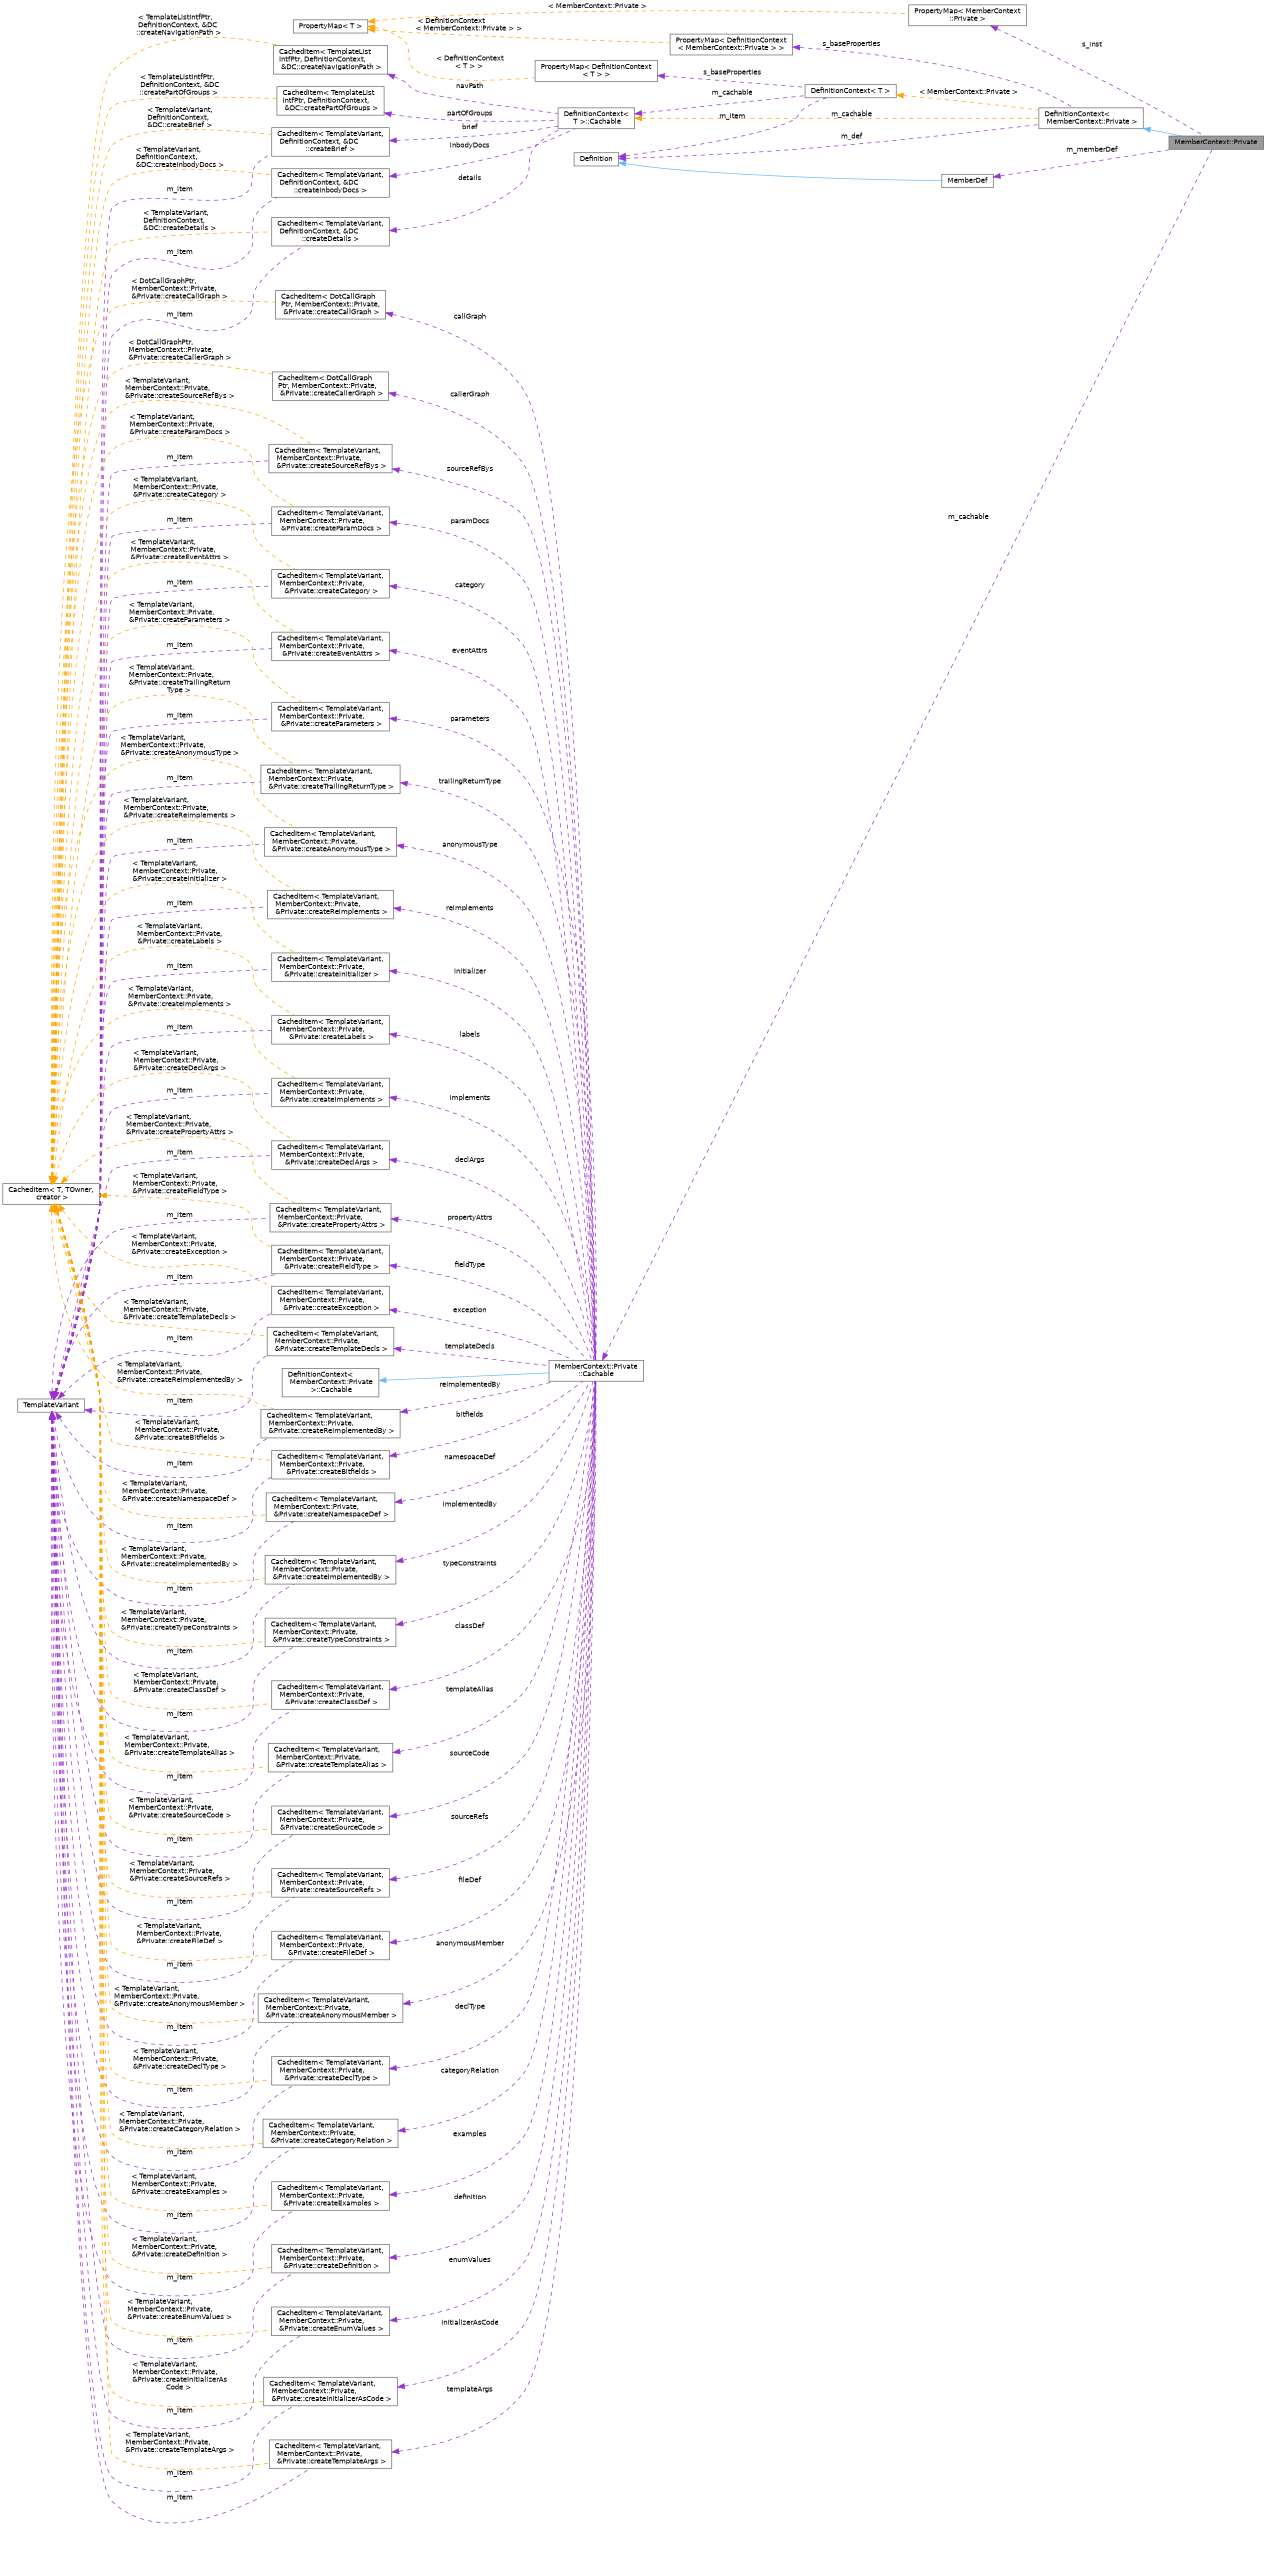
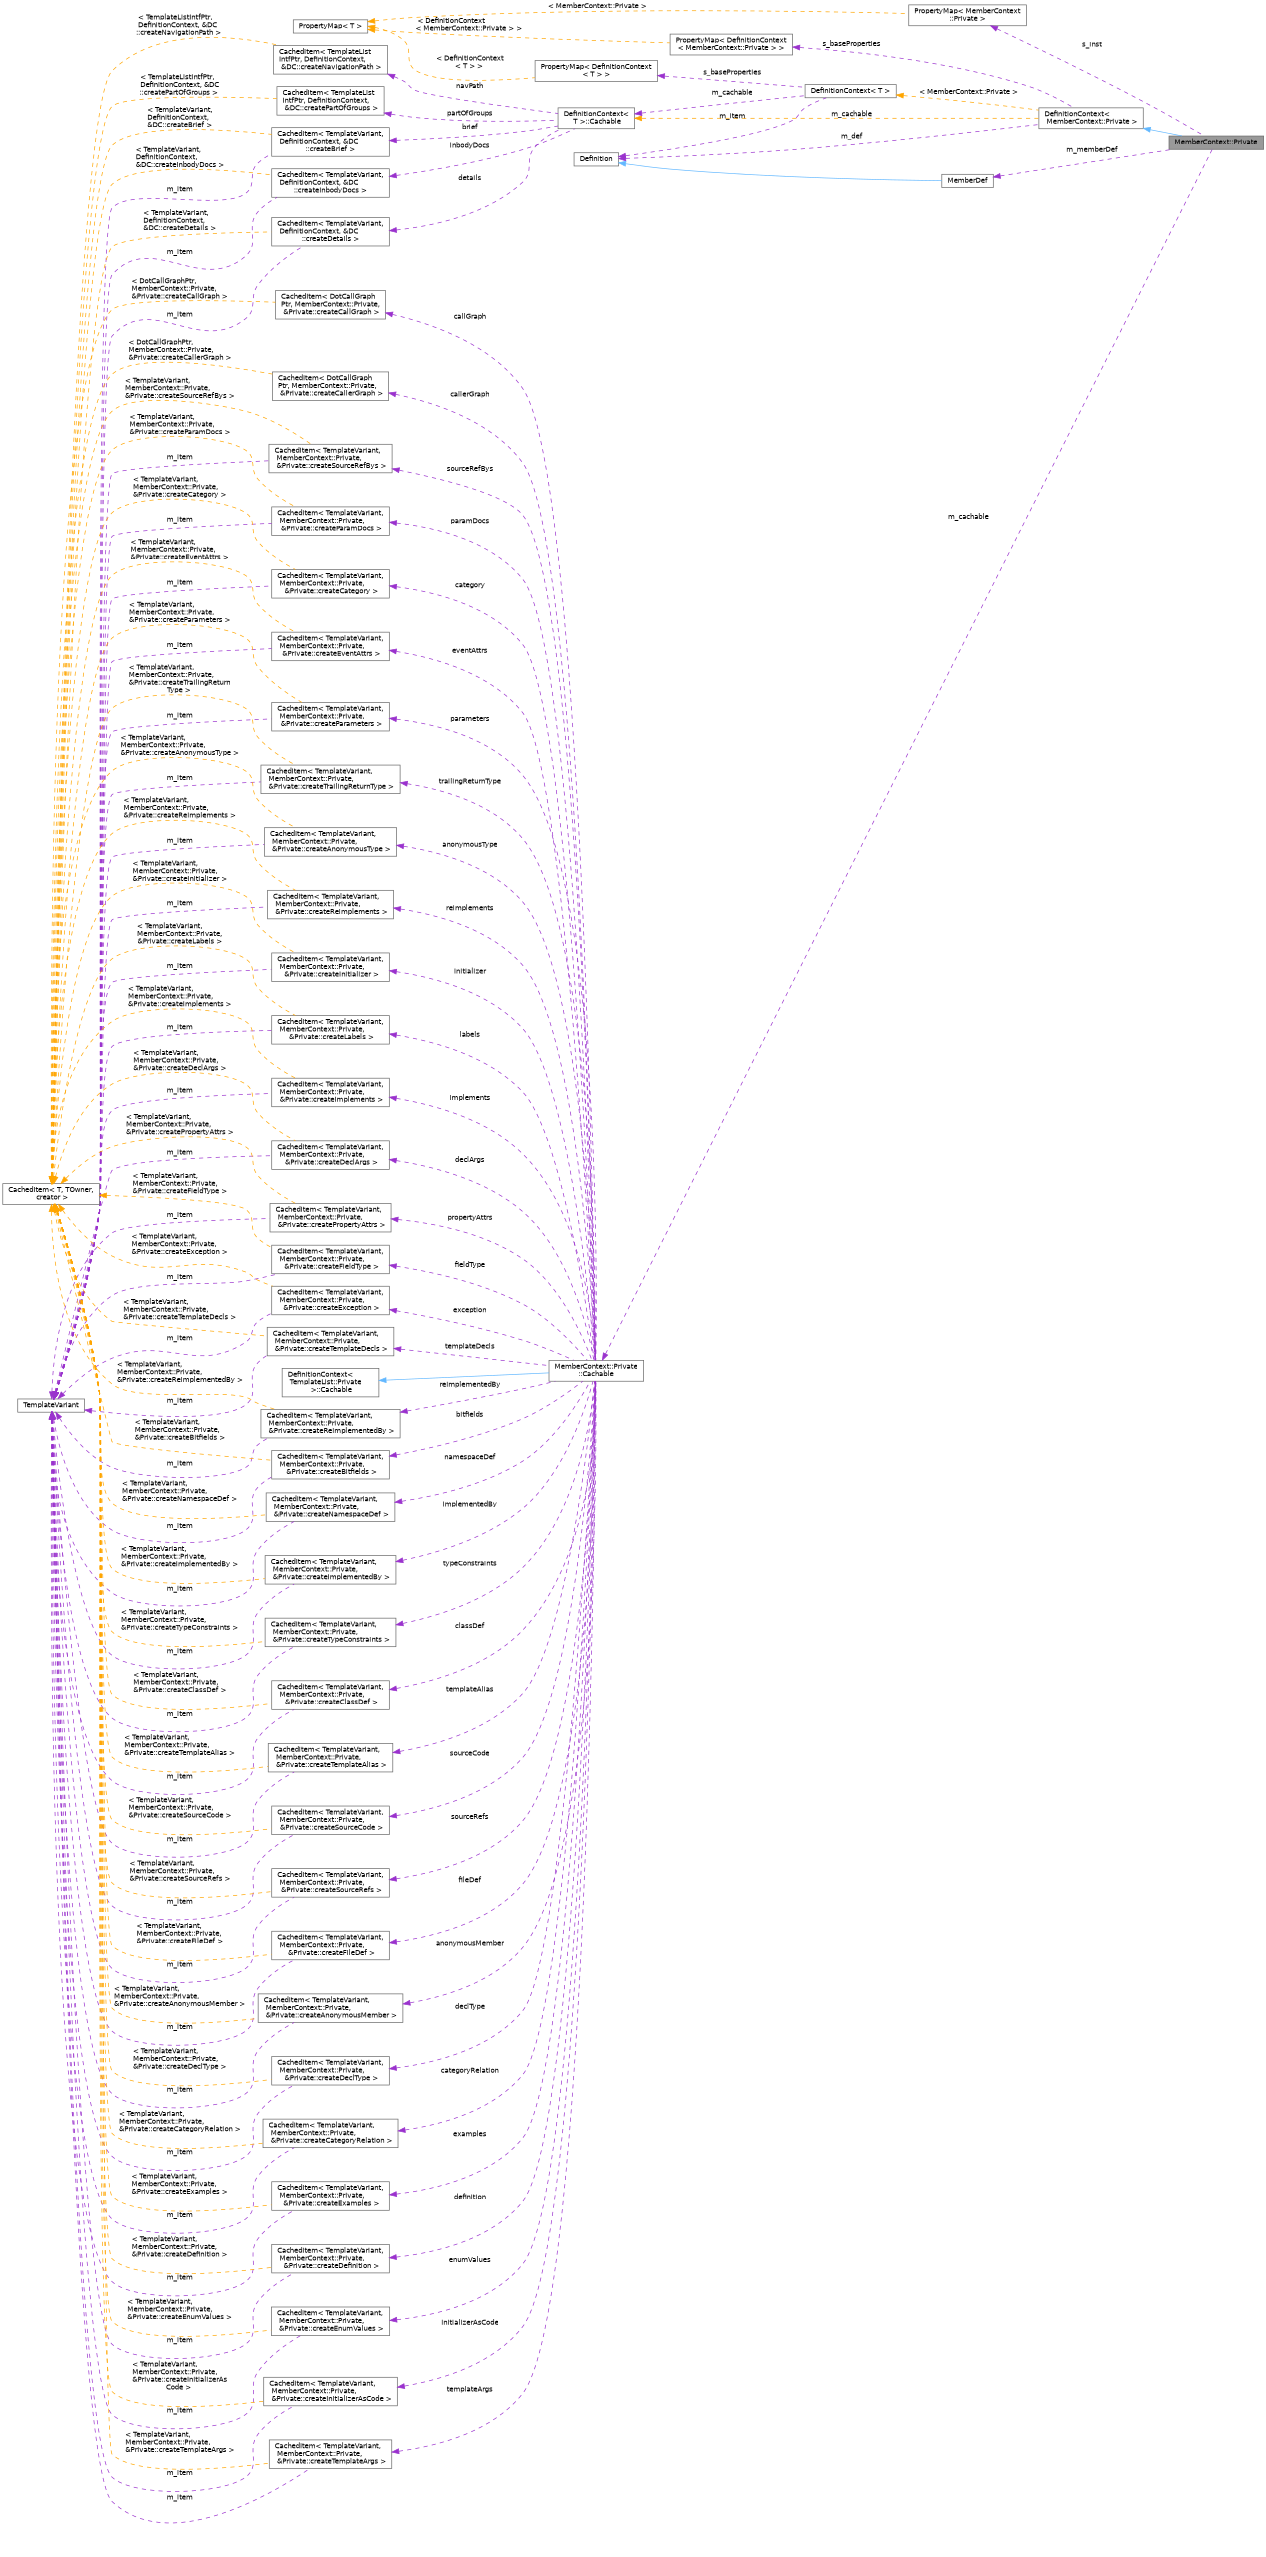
(331, 1383) -> (331, 1383)
